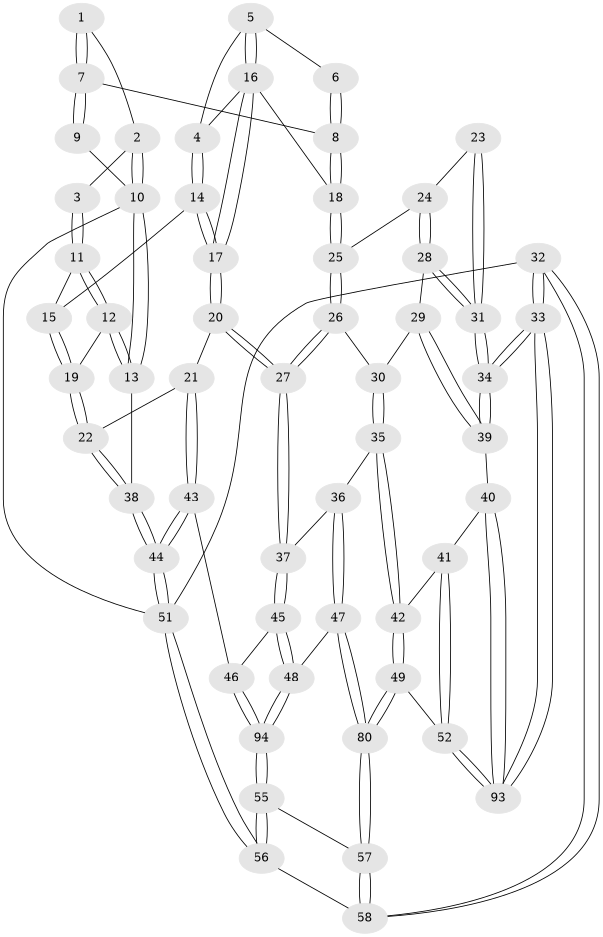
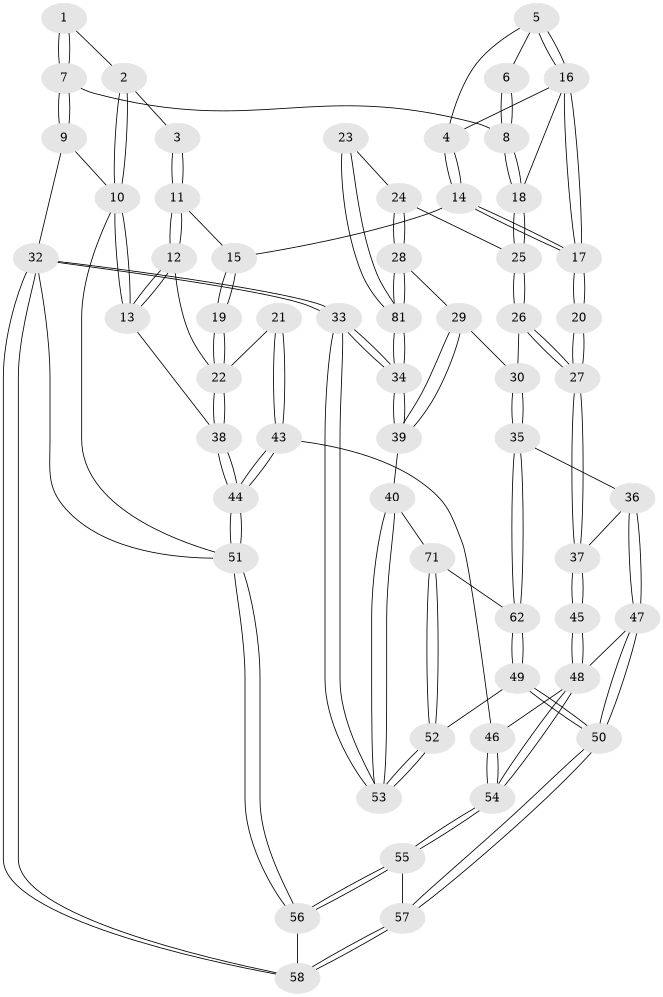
none -> (50, 198)
(478, 318) -> (399, 318)
(90, 348) -> (185, 322)
(204, 348) -> none
(445, 558) -> (432, 558)
(398, 618) -> (518, 618)
(255, 648) -> (535, 708)
(262, 738) -> (492, 798)
(365, 738) -> (599, 738)
(498, 798) -> (379, 798)
